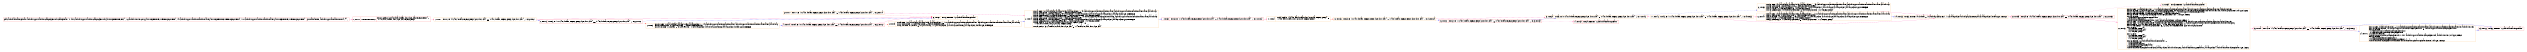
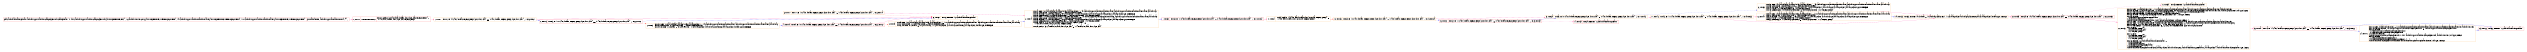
(1650, 16) -> (1649, 17)
